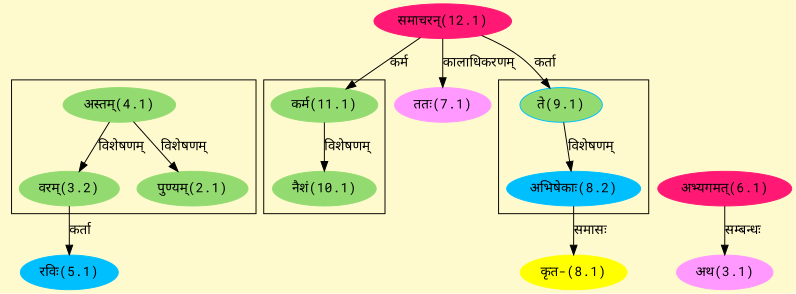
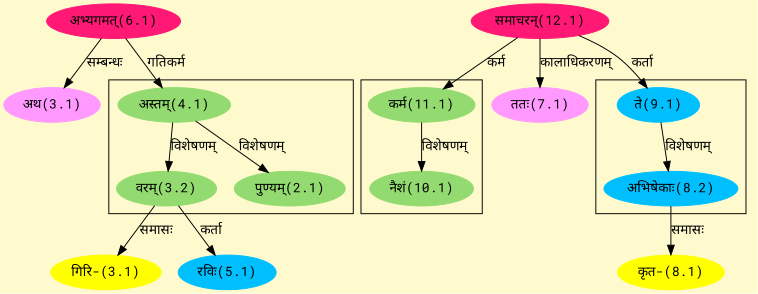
none -> (141, 59)
(561, 105) -> (658, 105)
none -> (106, 272)
